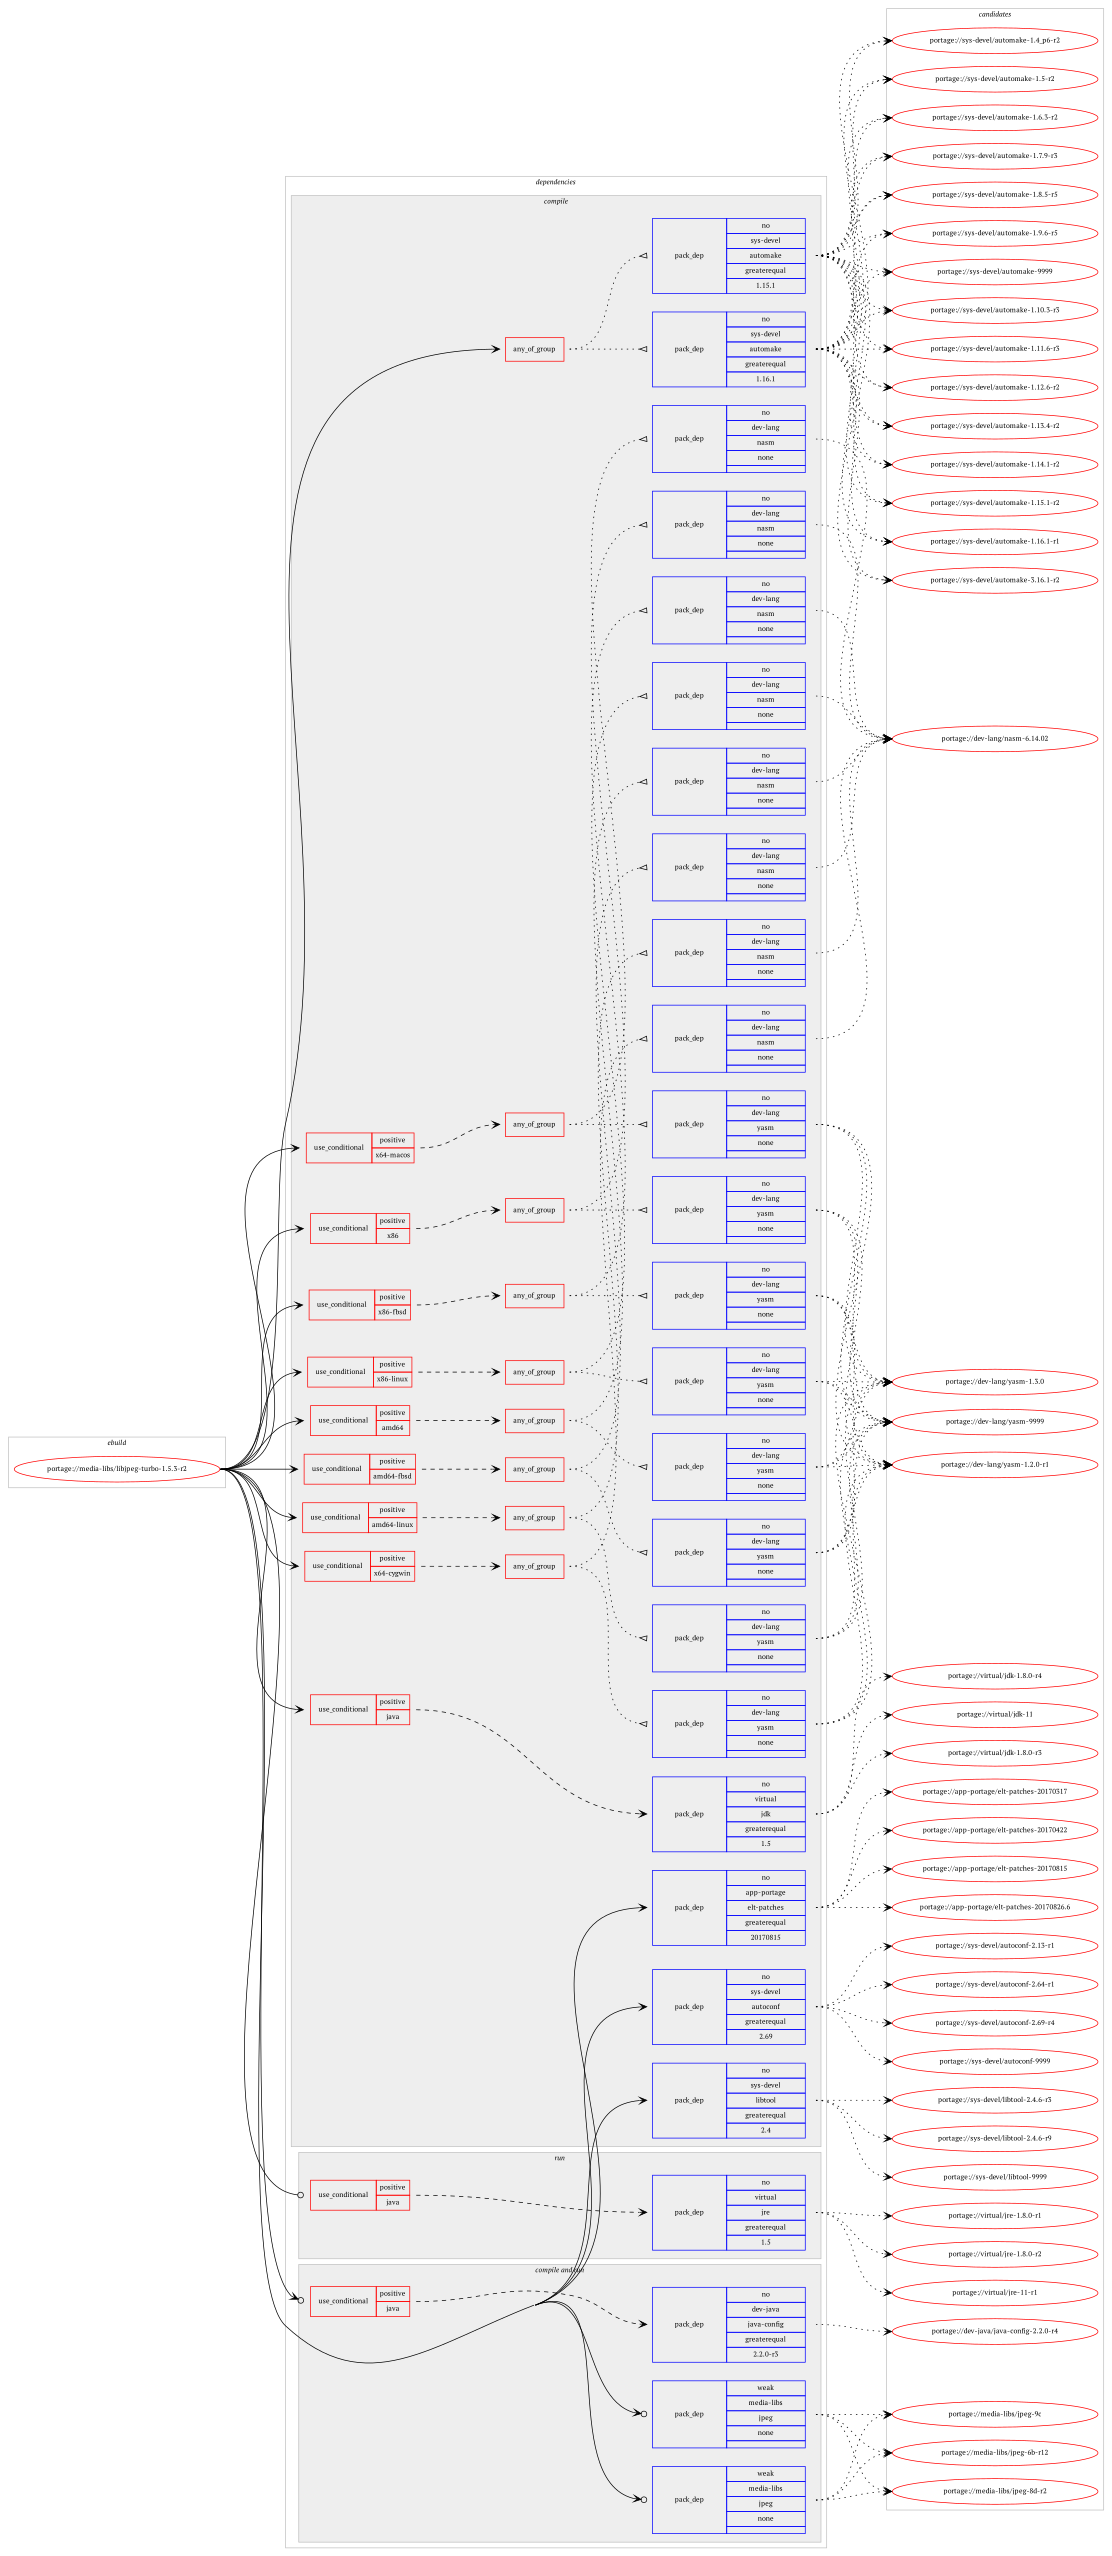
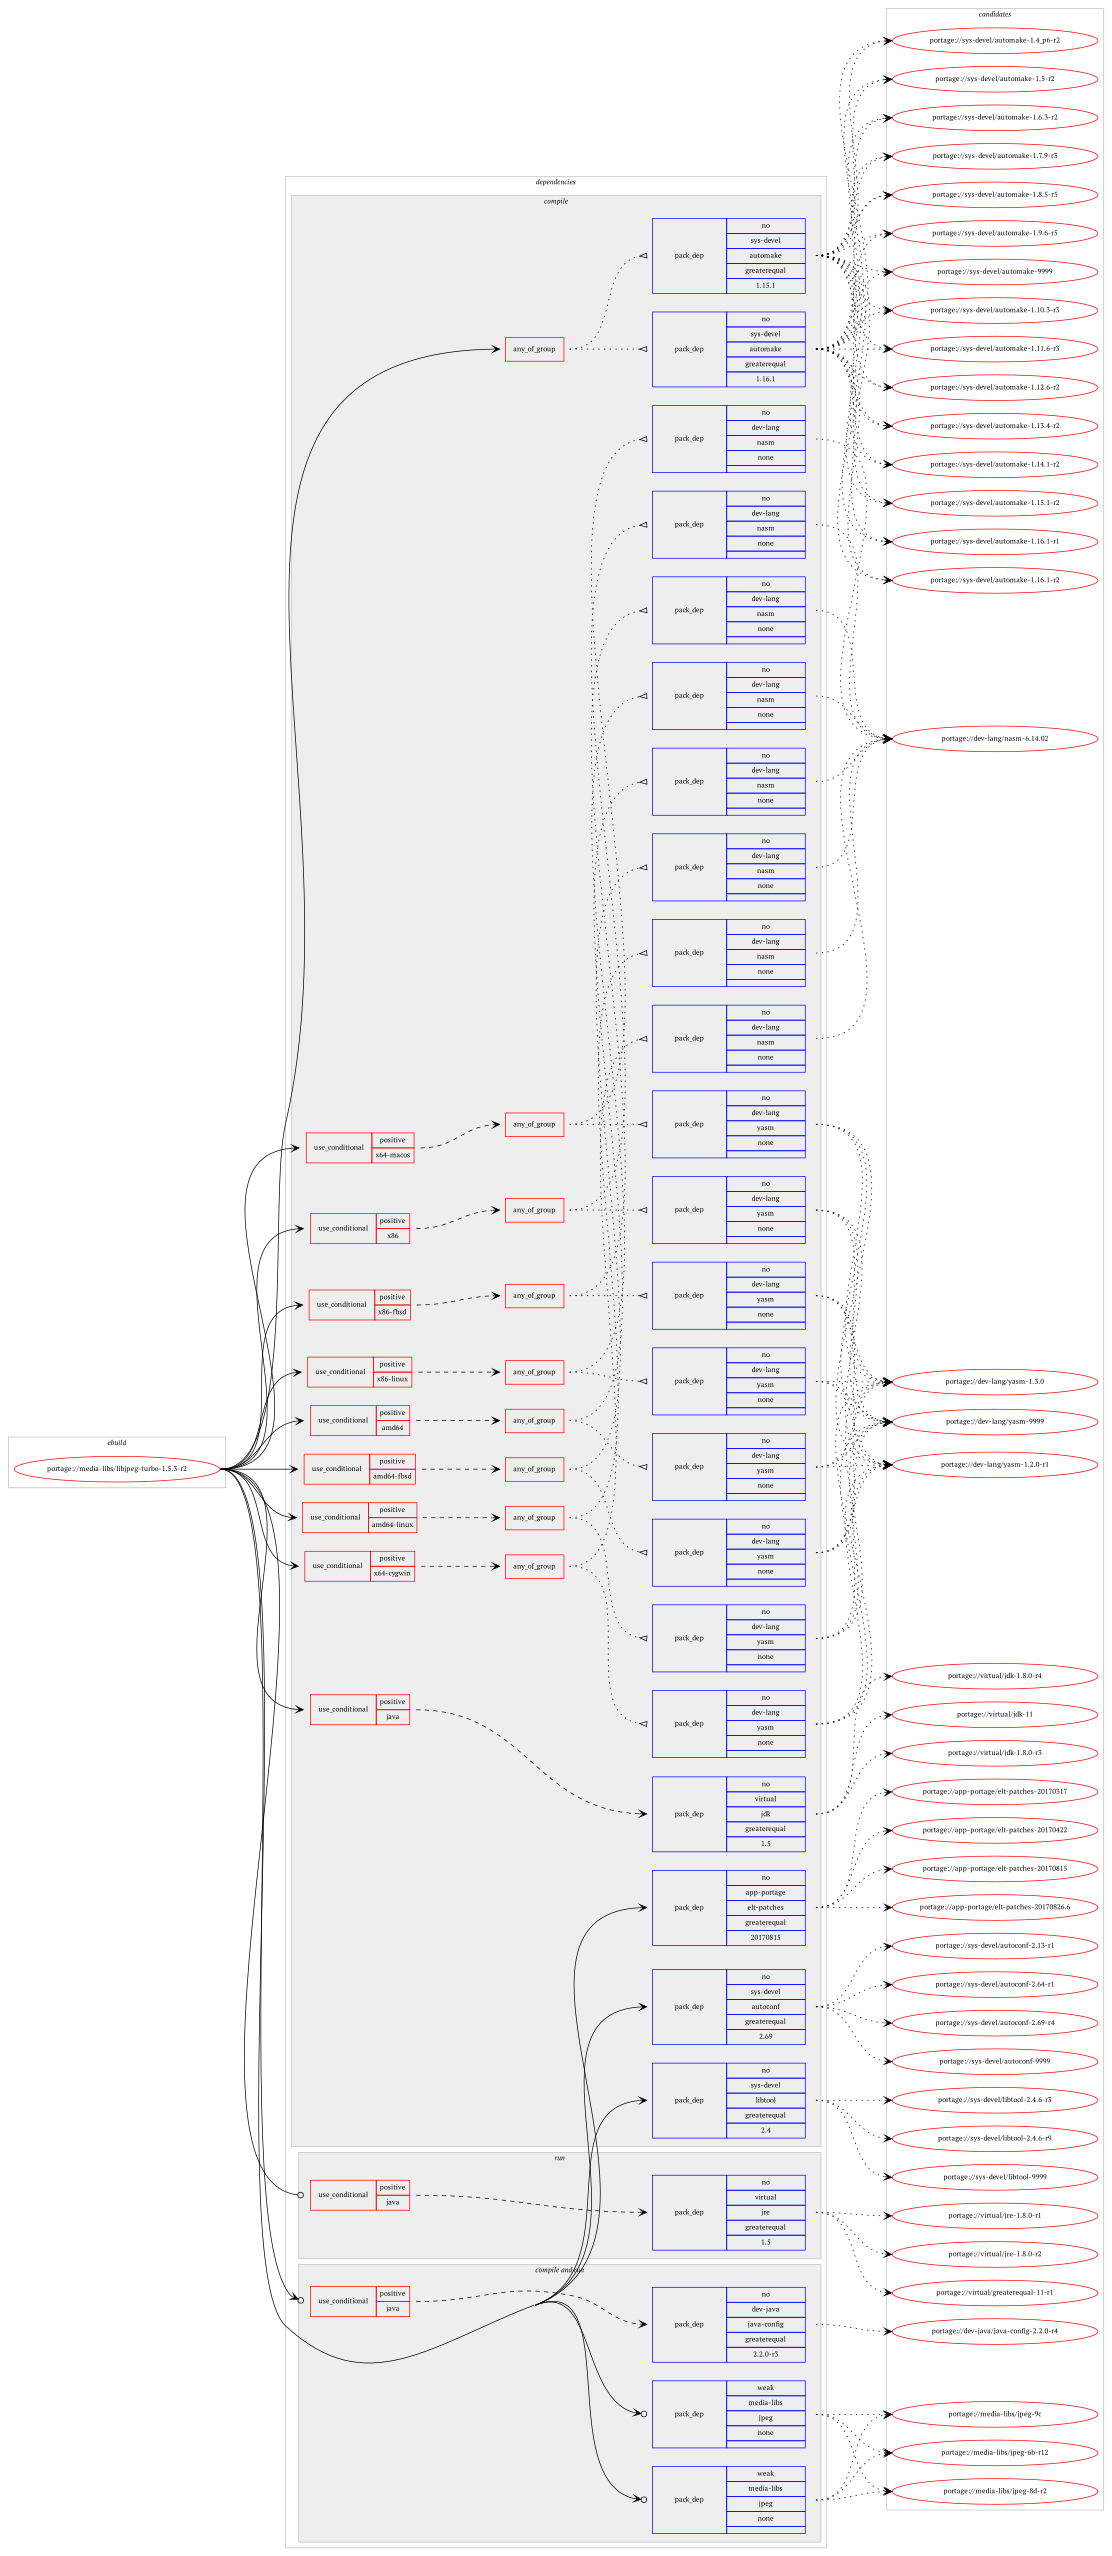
(995, 580) -> (995, 580)
(995, 2293) -> (995, 2293)
